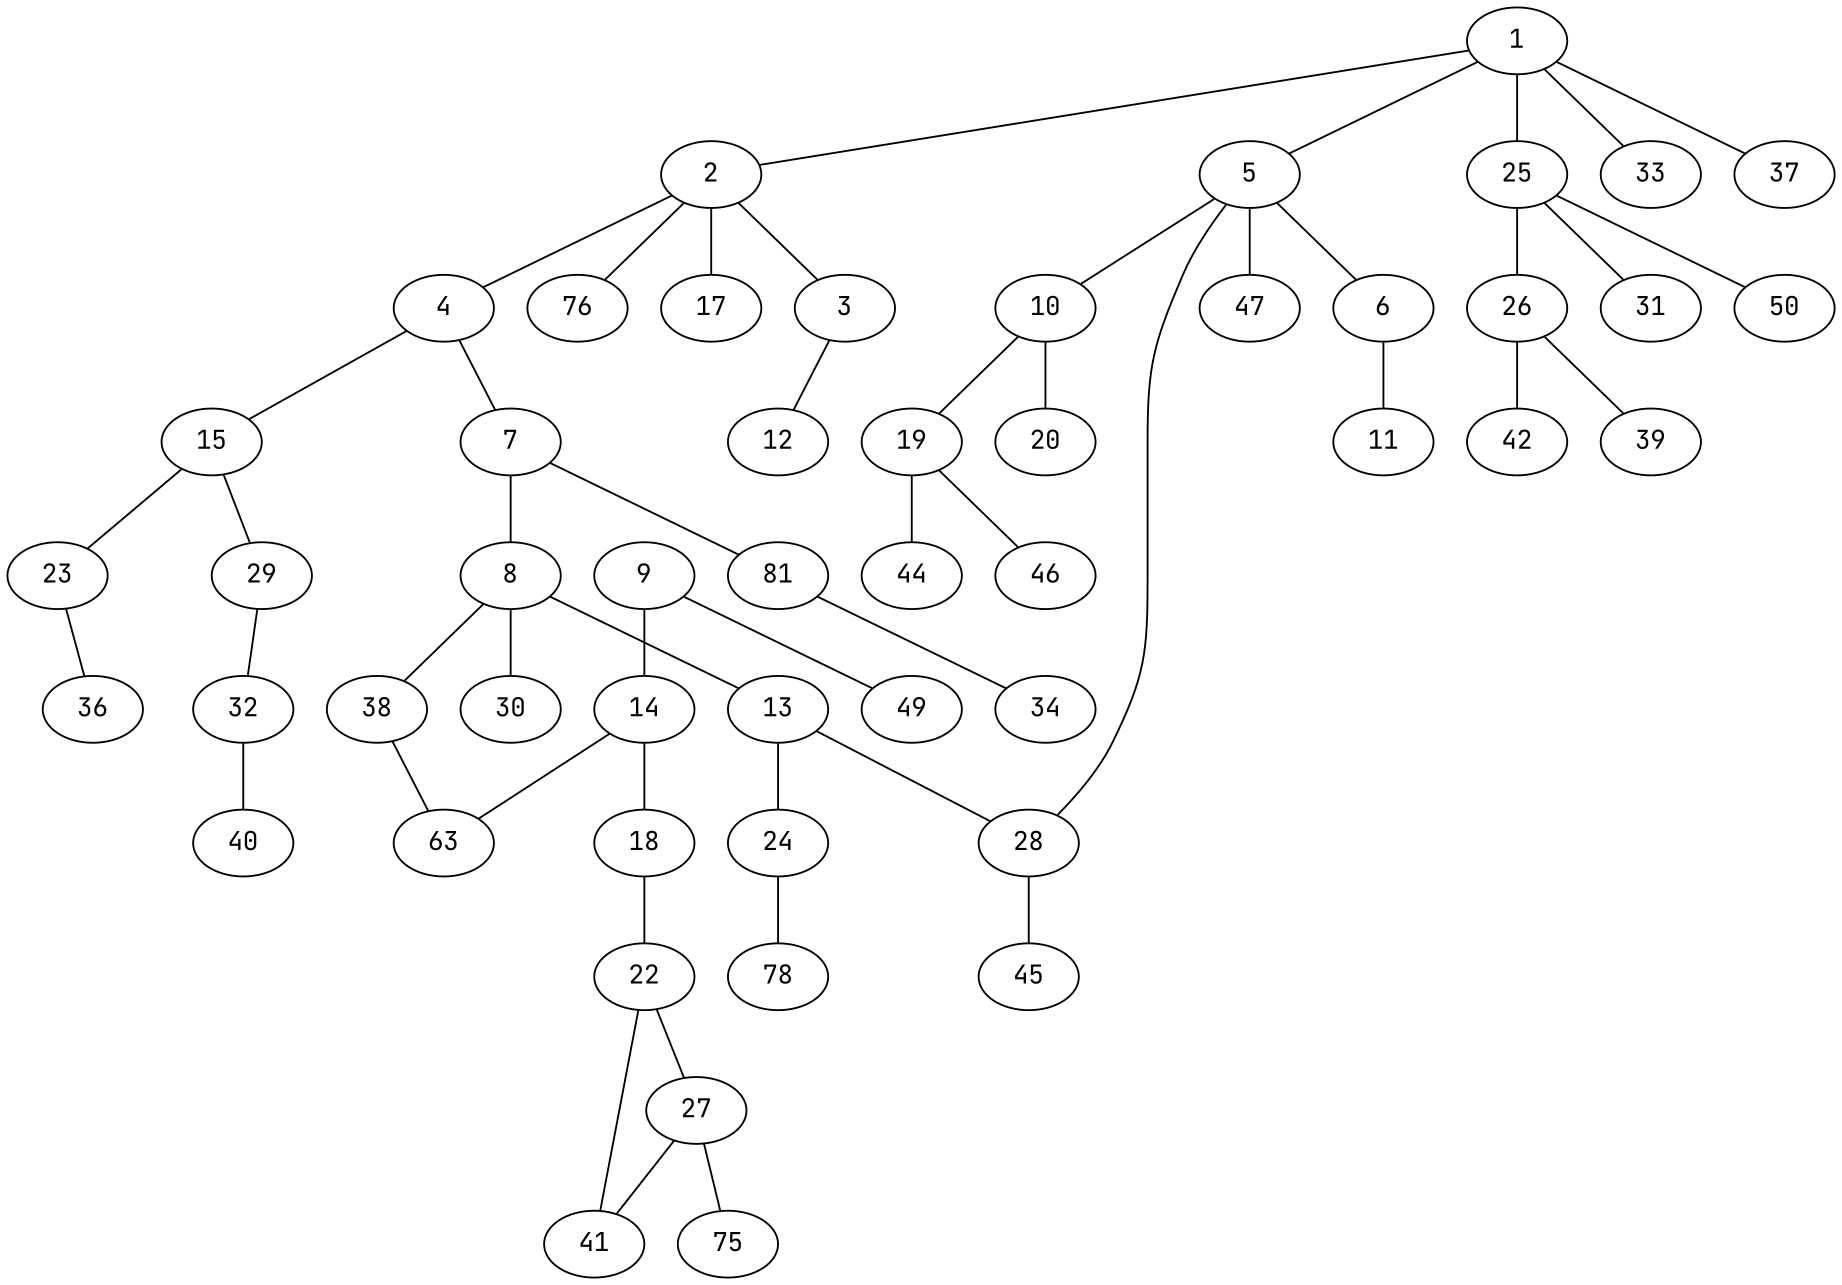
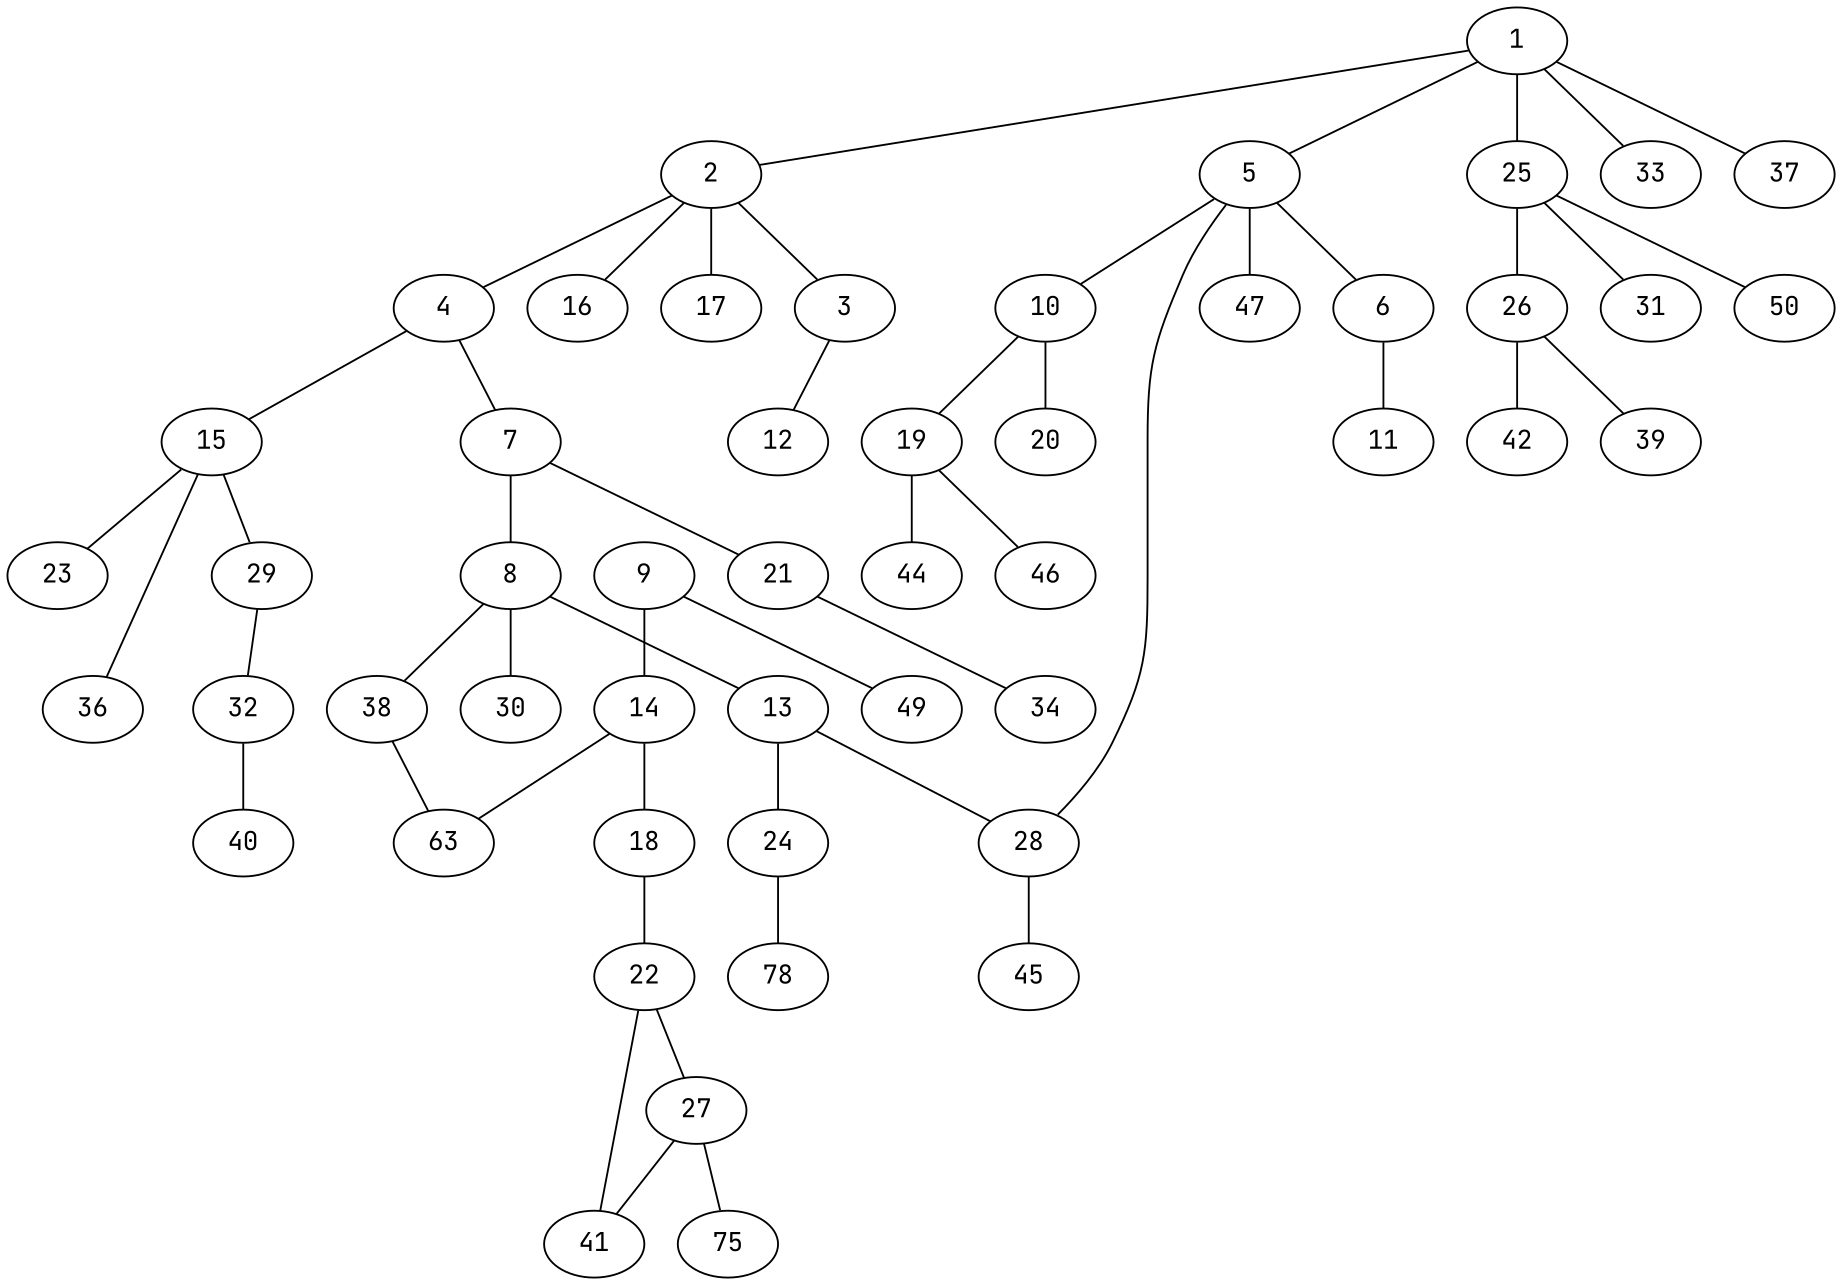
(578, 308) -> (578, 308)
(778, 576) -> (778, 576)
(75, 643) -> (152, 576)
